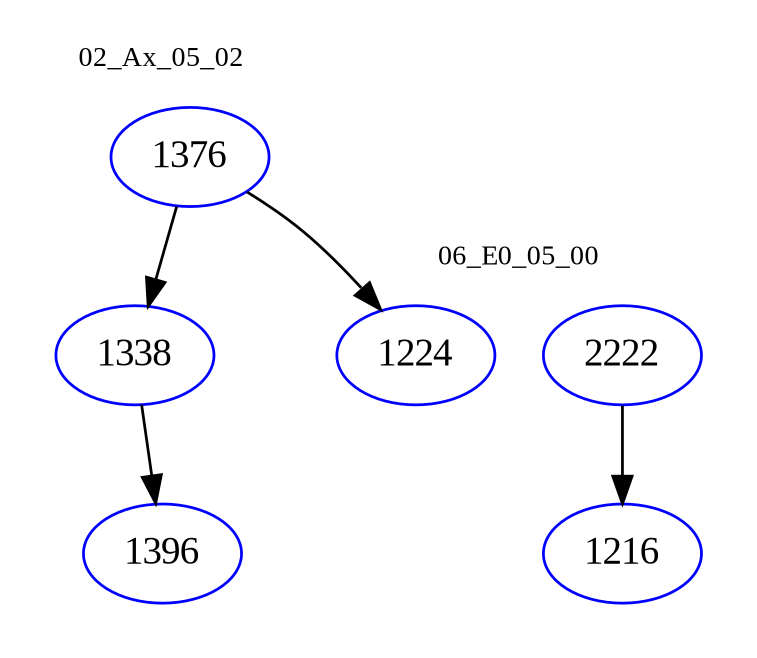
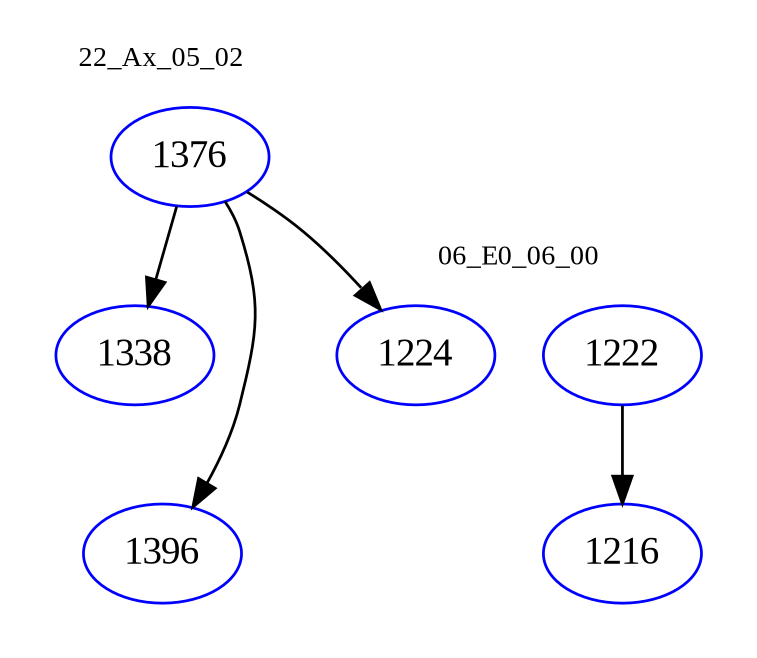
(162, 59) -> (162, 59)
(519, 258) -> (519, 258)
(622, 355) -> (622, 355)
(147, 440) -> (253, 344)
